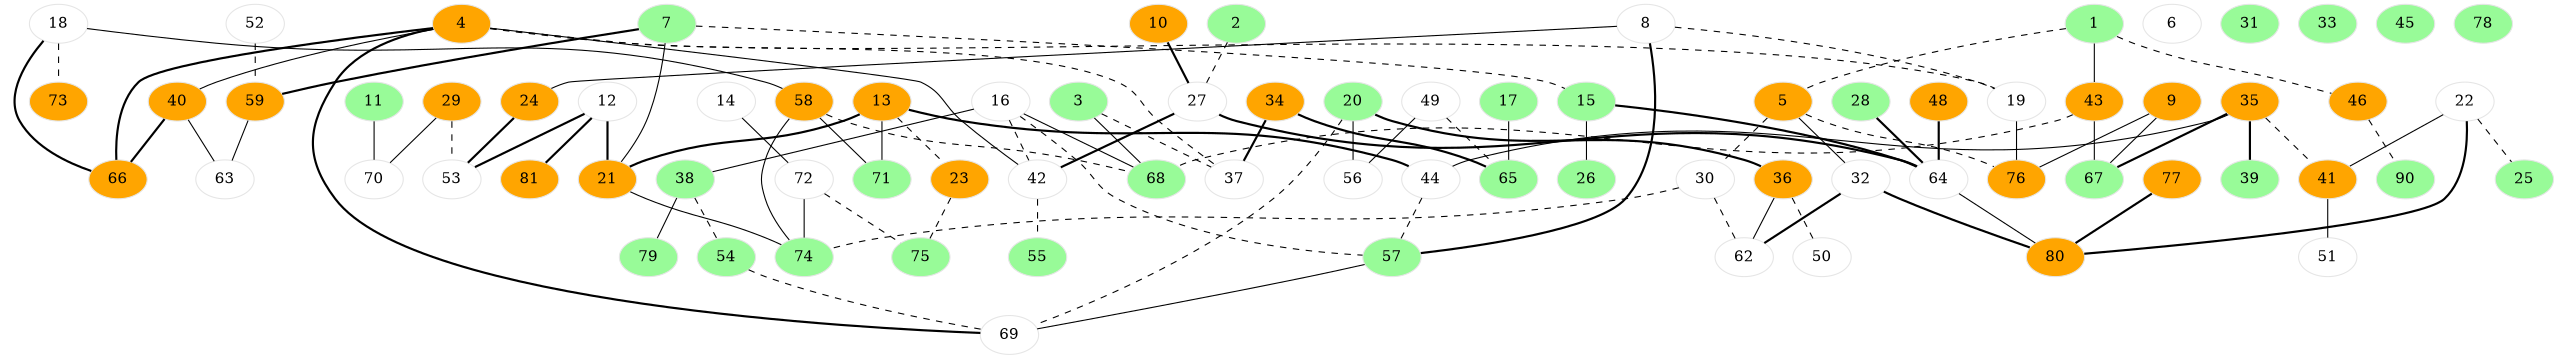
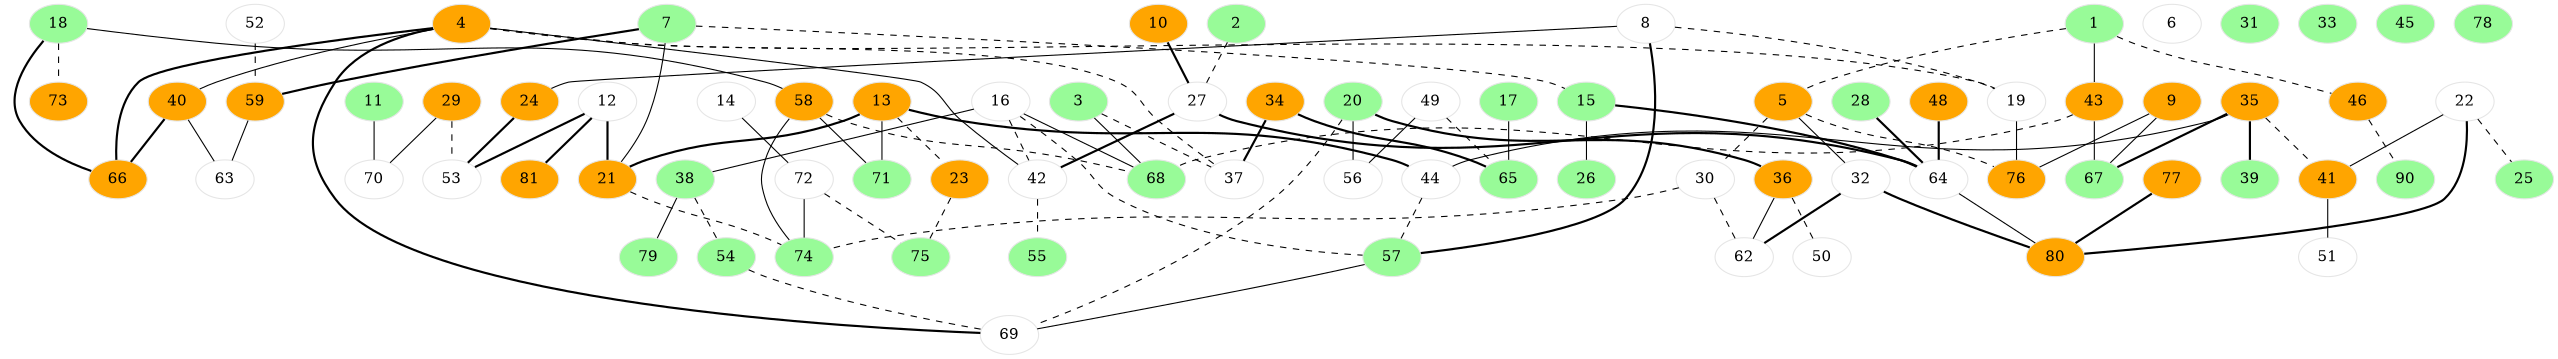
(59, 24) -> (59, 24)
(694, 215) -> (694, 215)
